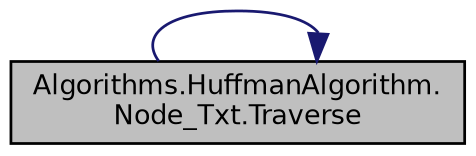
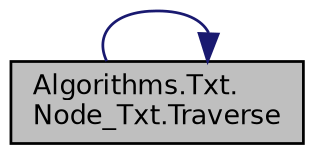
(238, 102) -> (157, 102)
